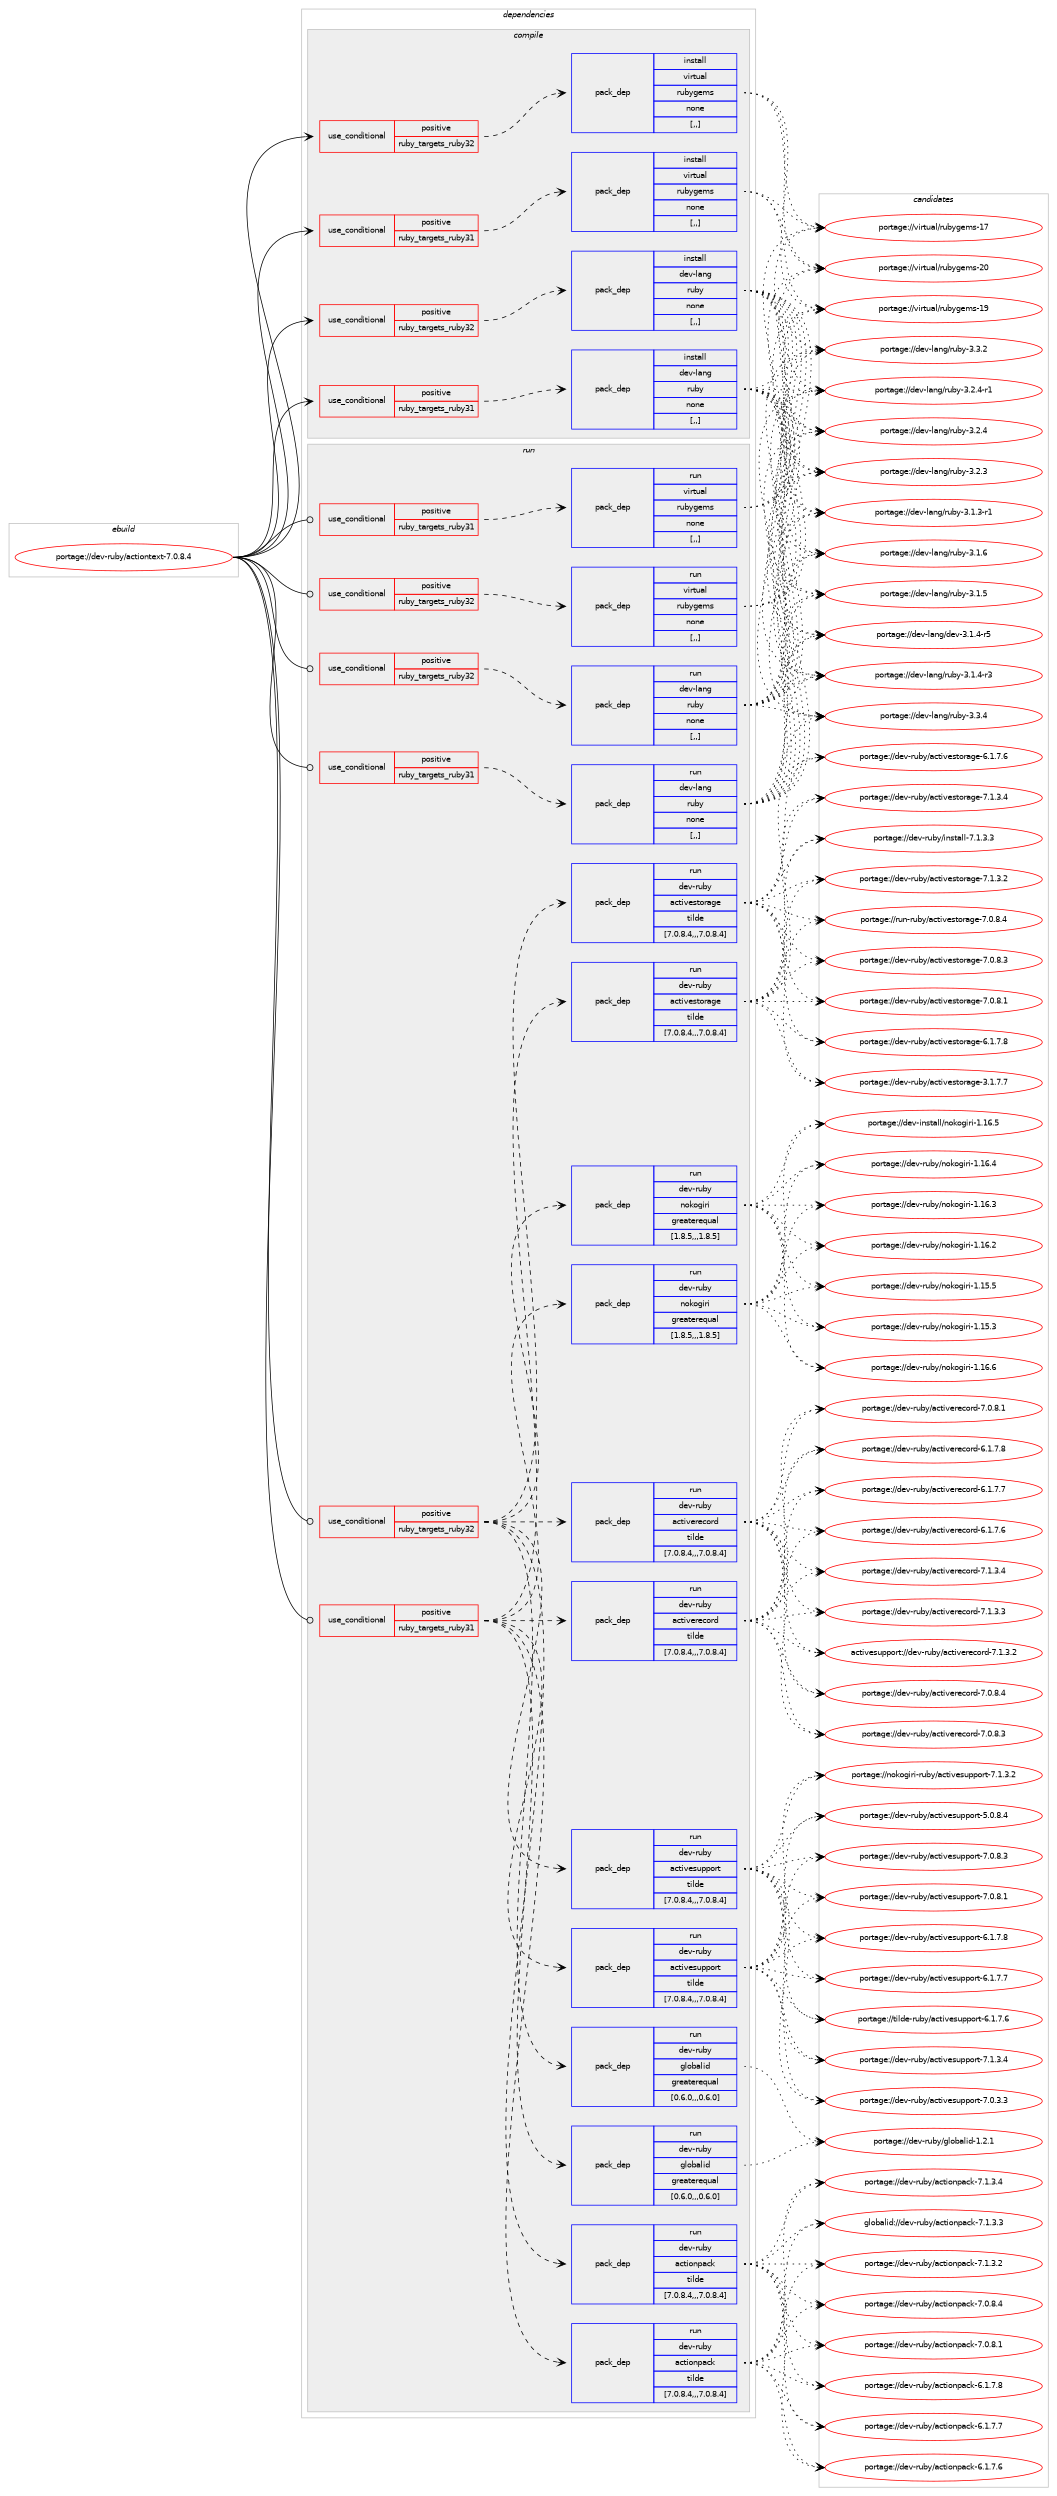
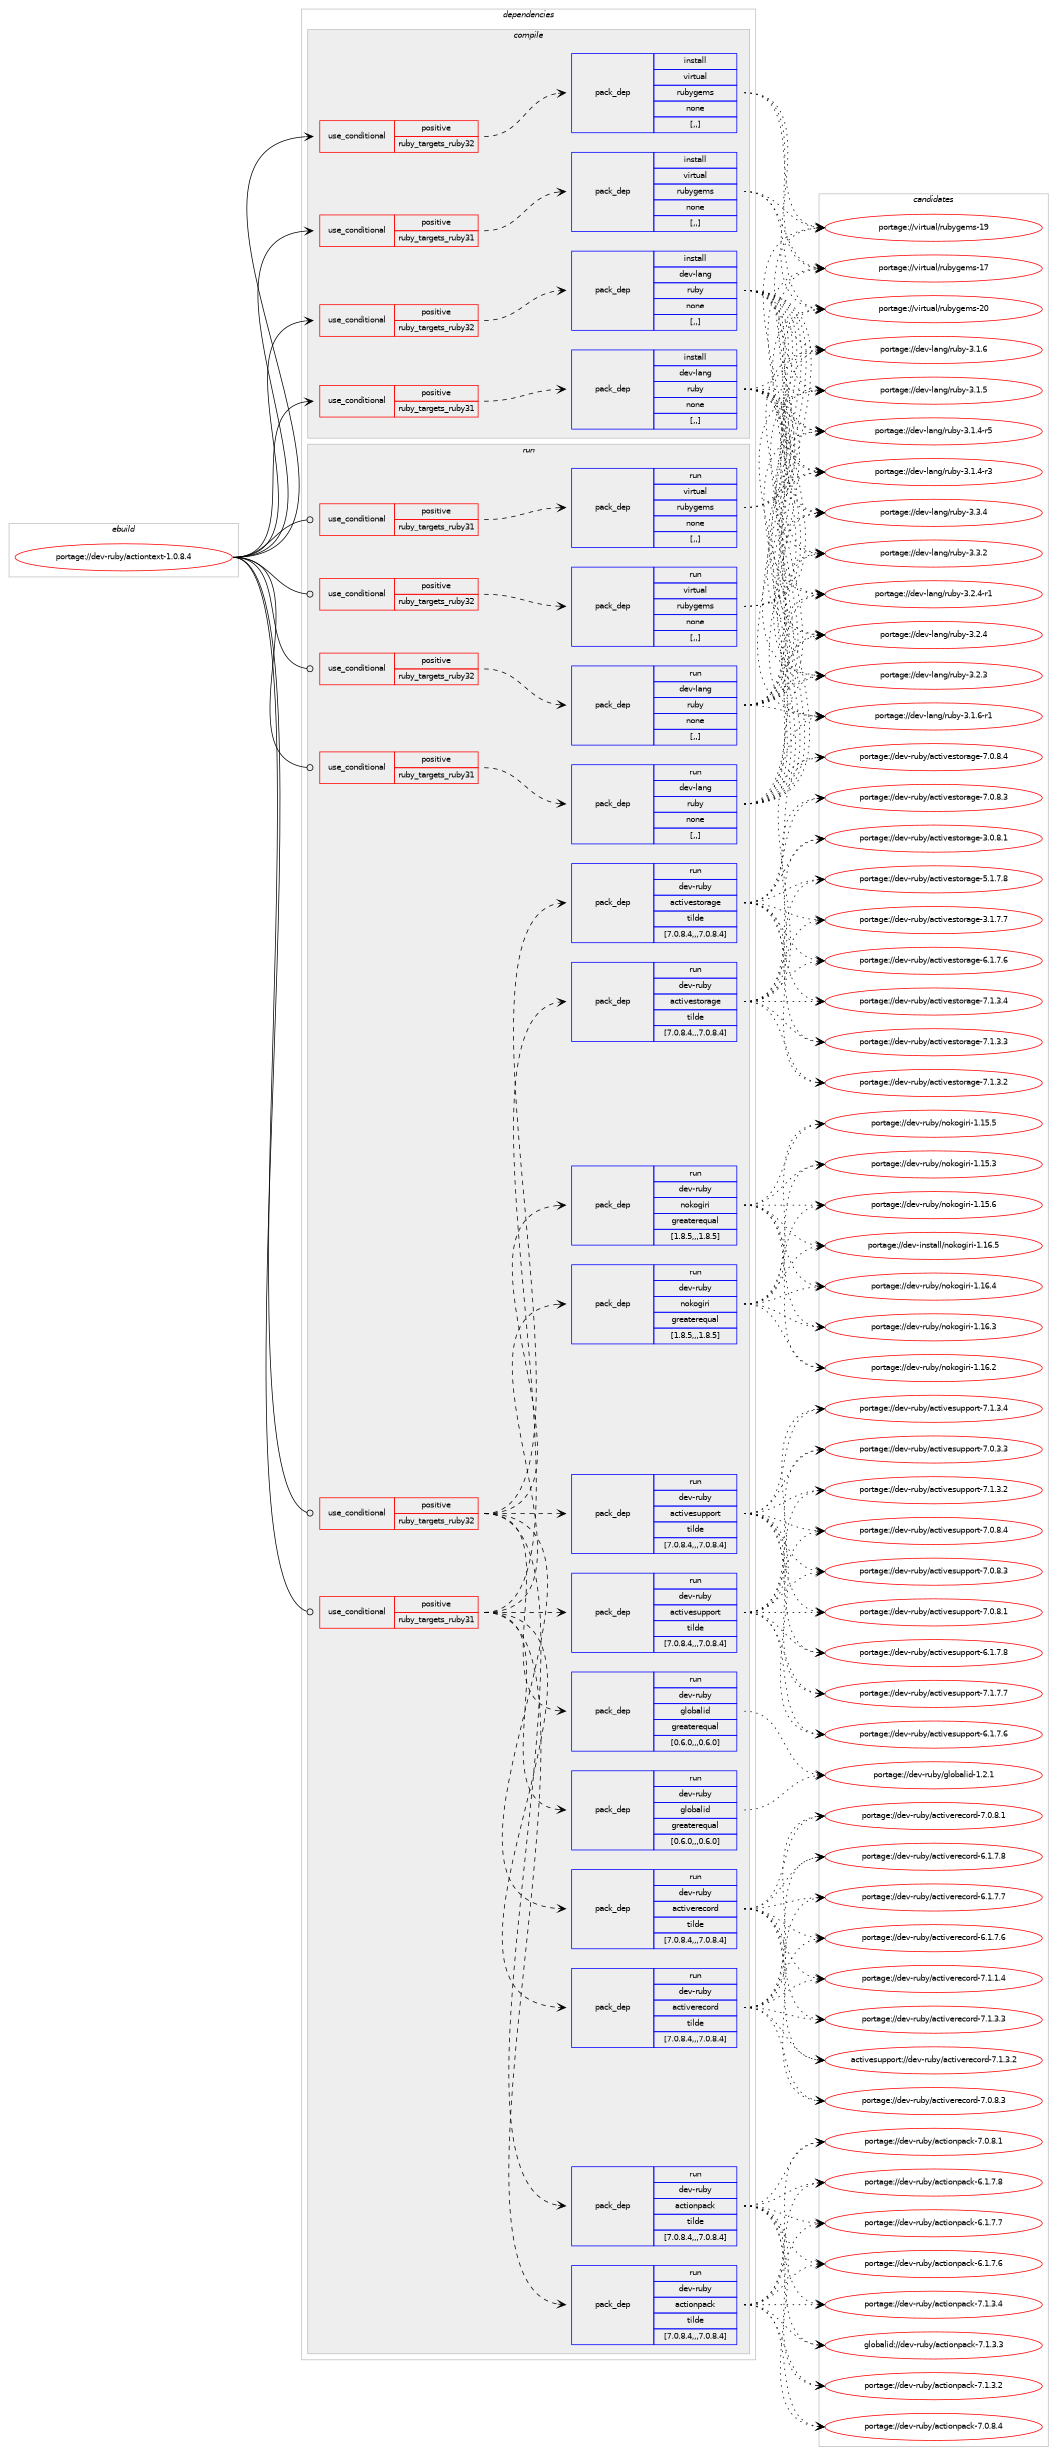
(934, 513) -> (934, 716)
(124, 557) -> (124, 557)
(934, 635) -> (934, 431)
(934, 839) -> (934, 1042)
(934, 920) -> (934, 757)
(934, 1002) -> (934, 839)
(934, 1042) -> (934, 879)
(934, 1368) -> (934, 1205)
(934, 1572) -> (934, 1979)
(934, 1694) -> none
(934, 1775) -> (934, 1490)
(934, 1816) -> (934, 1531)
(934, 1979) -> (934, 1694)
(934, 2020) -> (934, 1735)
